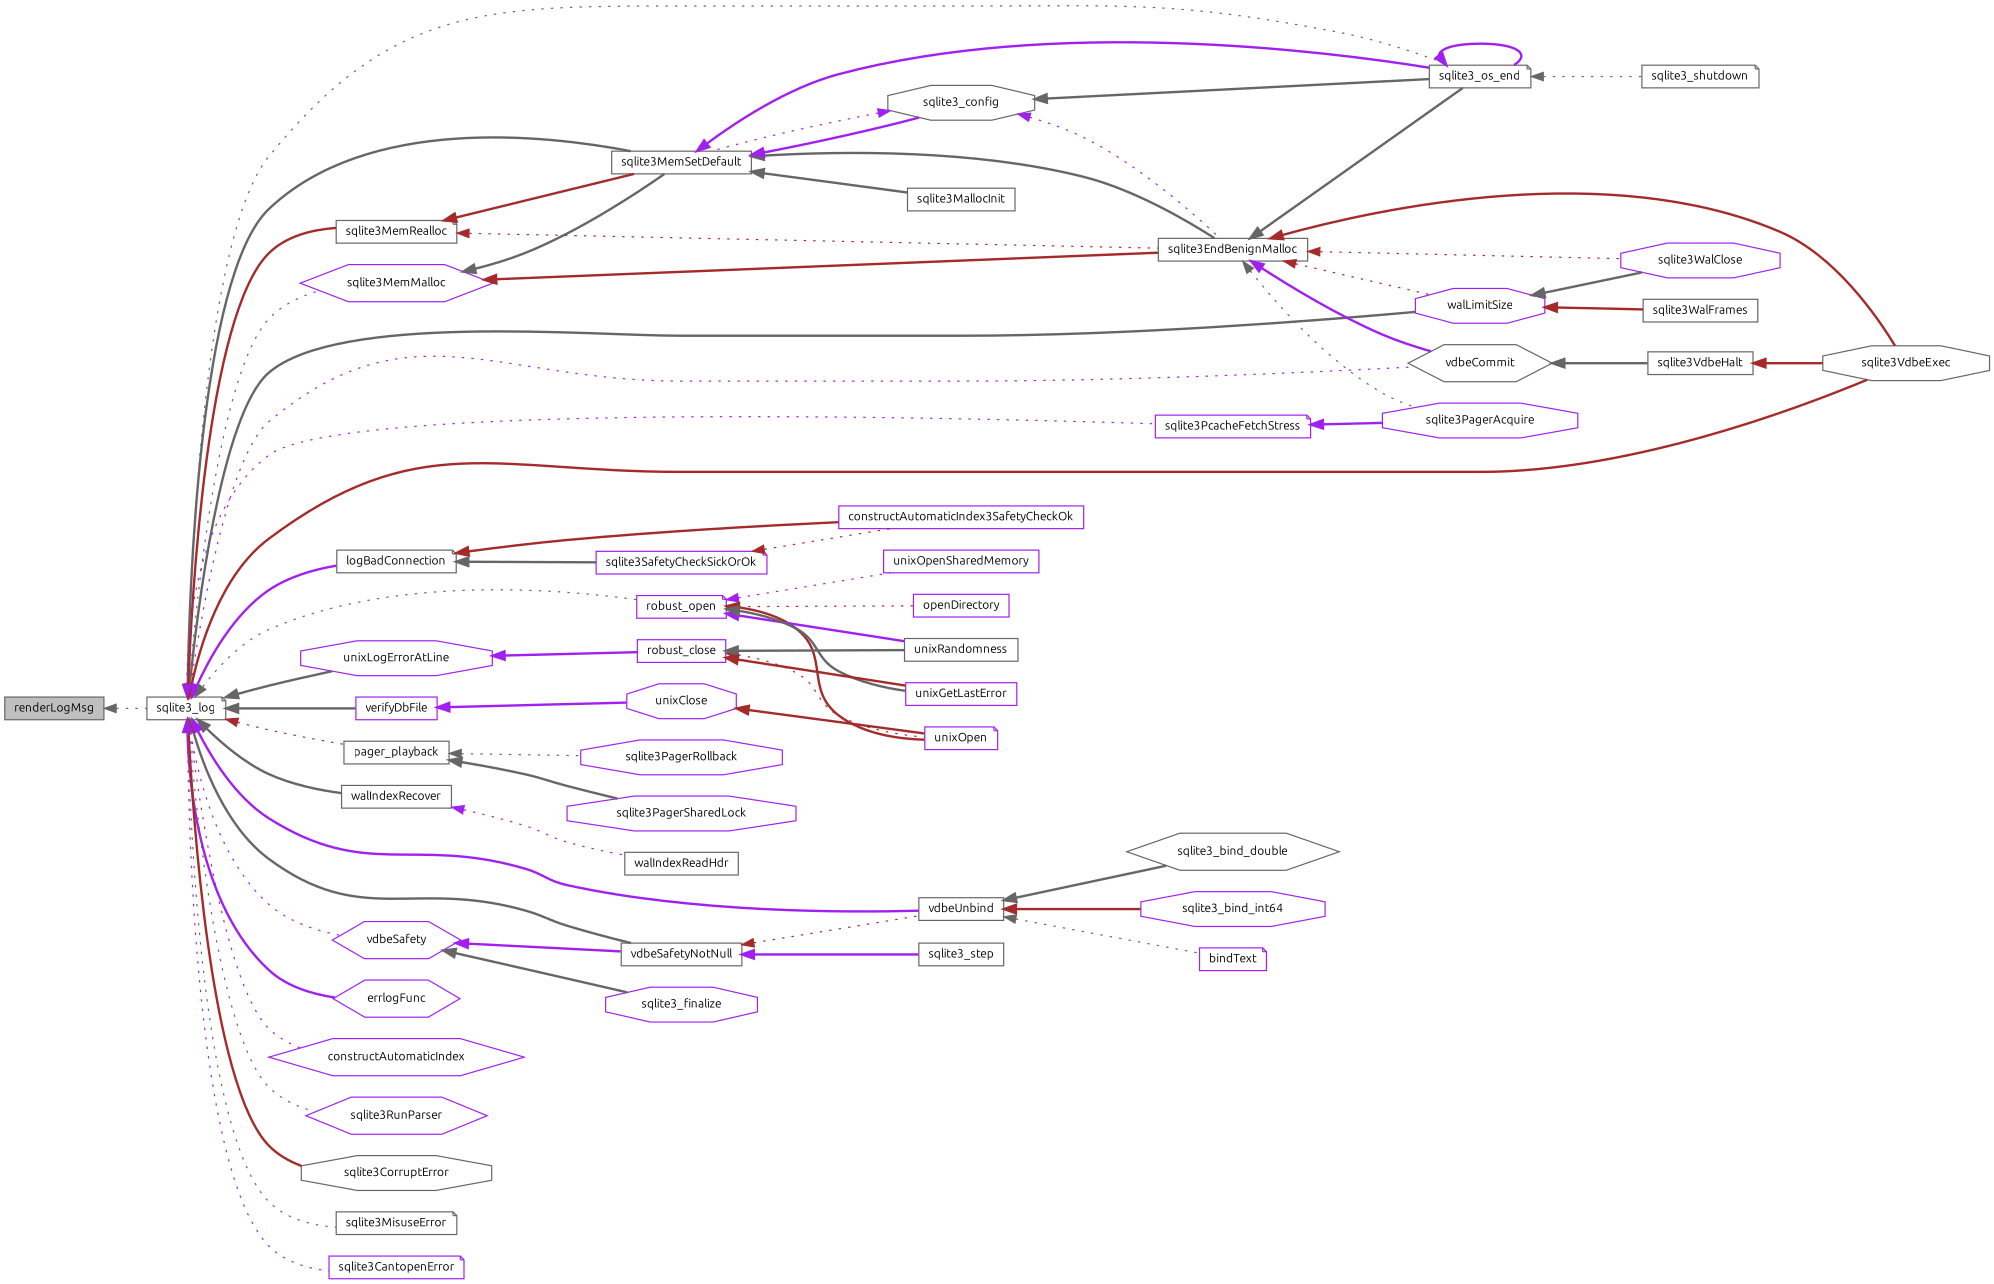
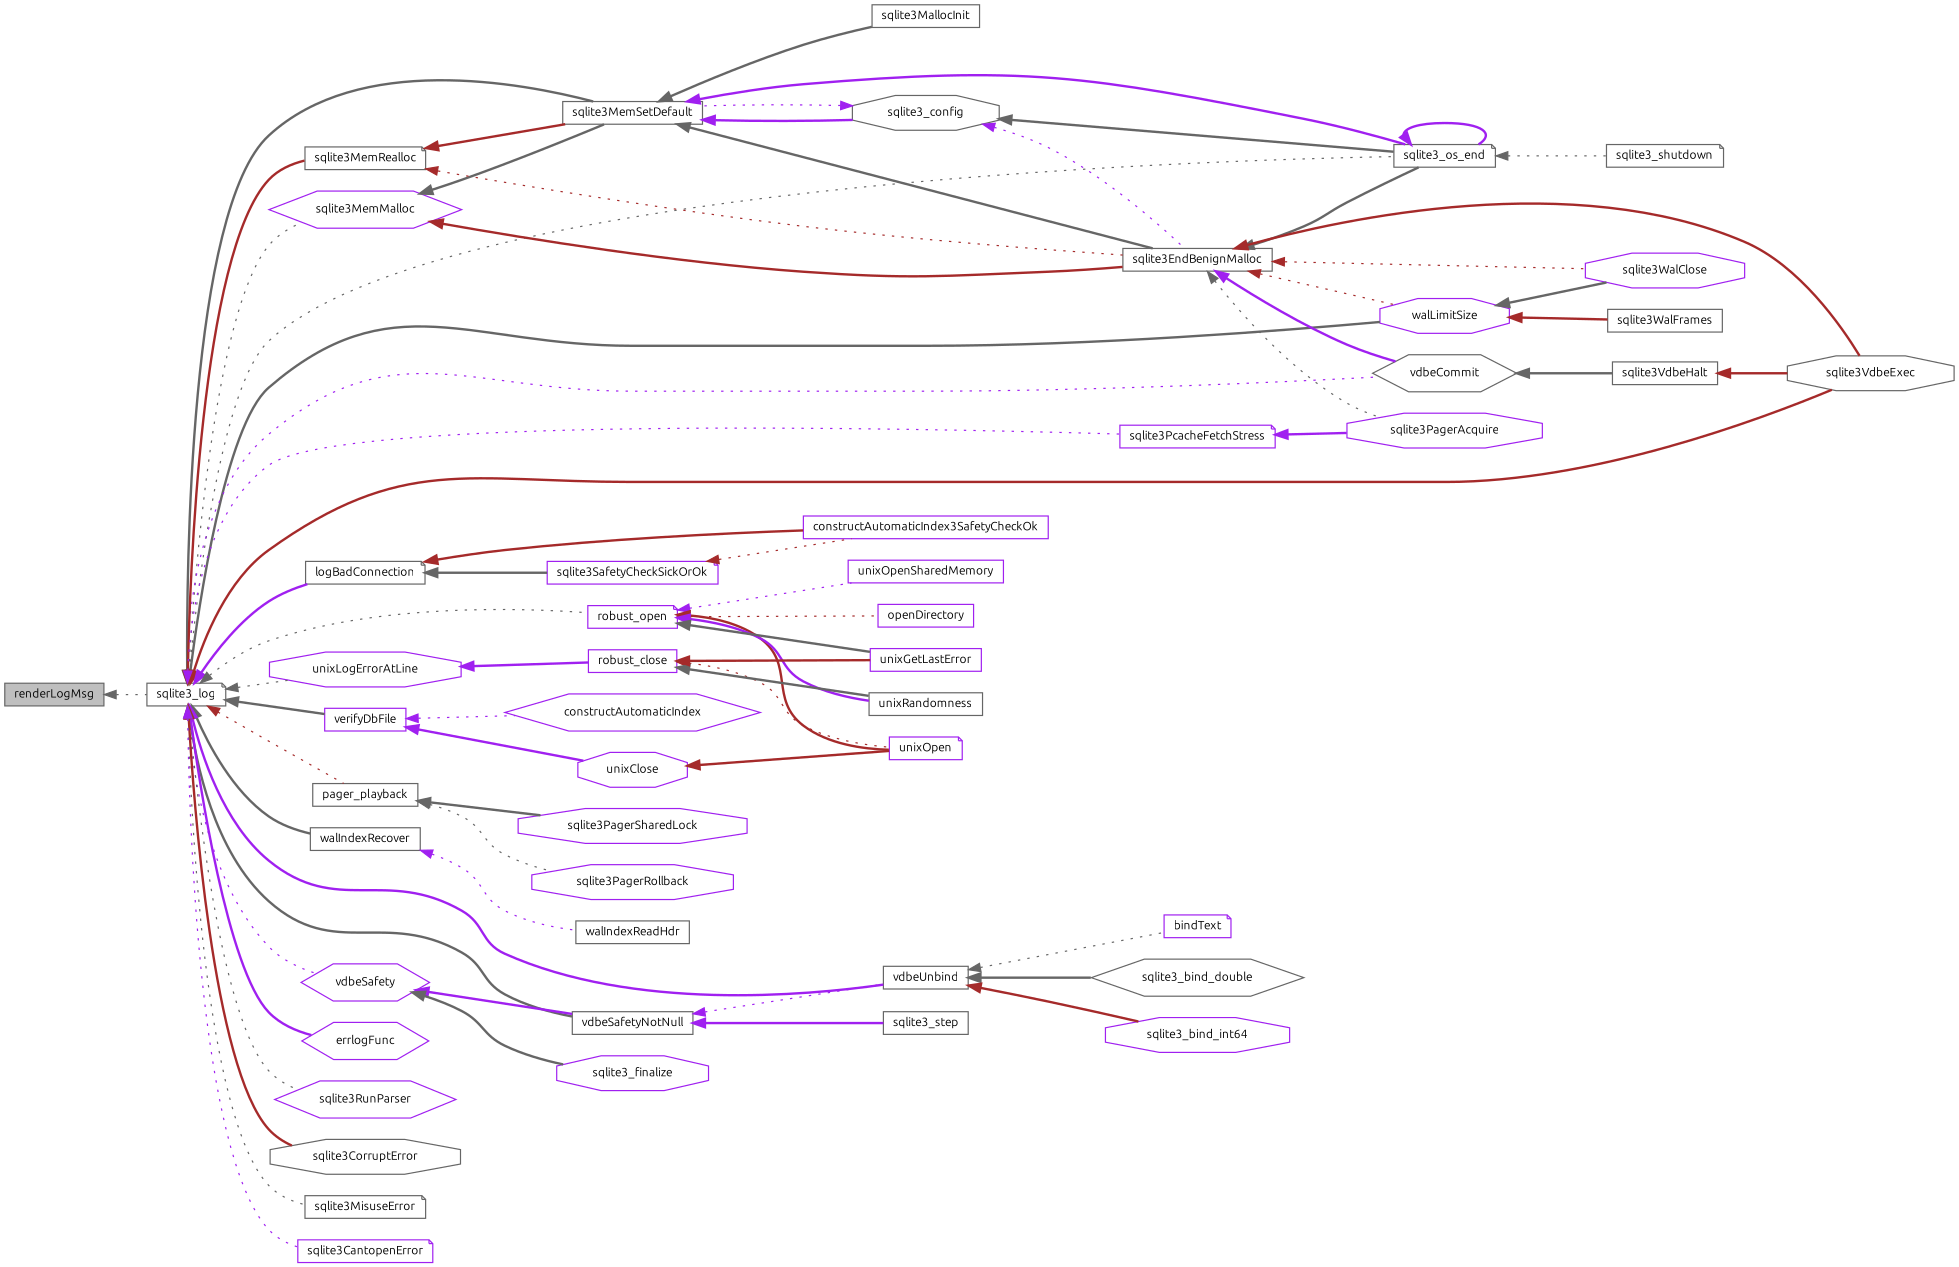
(285, 682) -> (263, 684)
(226, 928) -> (467, 717)
(836, 929) -> (767, 1002)
